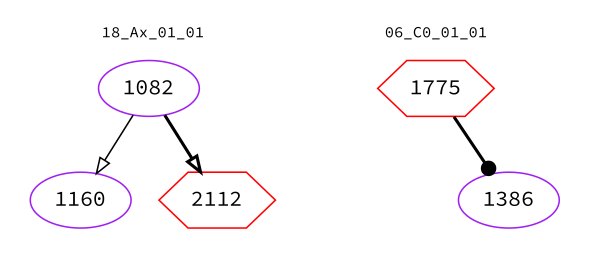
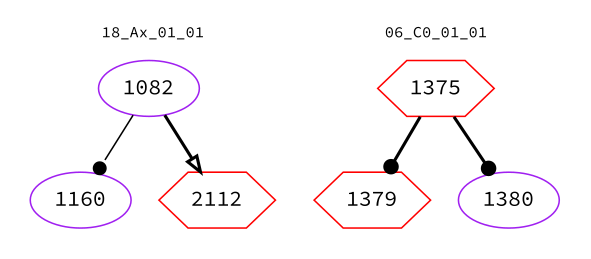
(436, 88) -> (436, 88)
(119, 138) -> (119, 138)
none -> (372, 200)
(509, 200) -> (509, 200)
